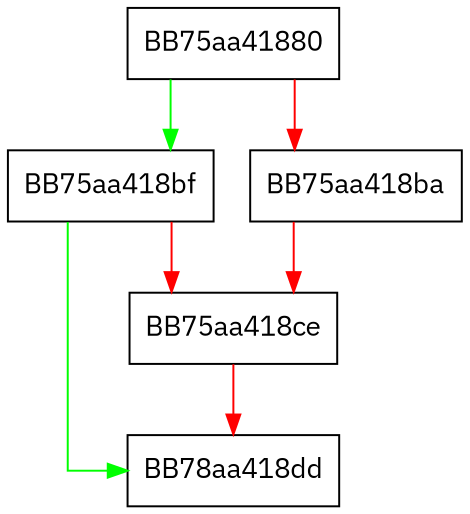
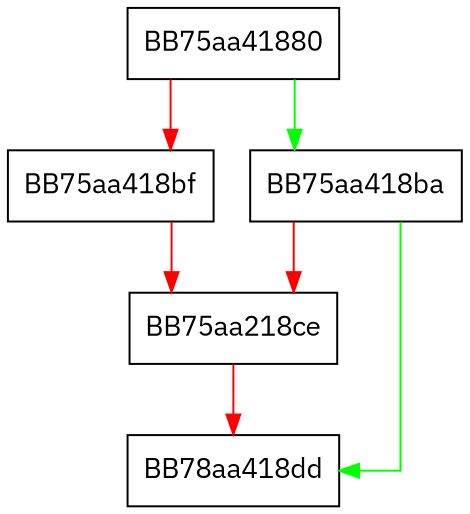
(171, 105) -> (171, 105)
(295, 105) -> (295, 105)
(233, 328) -> (233, 328)
(68, 366) -> (400, 367)
